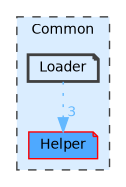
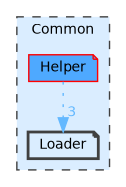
(63, 100) -> (63, 100)
